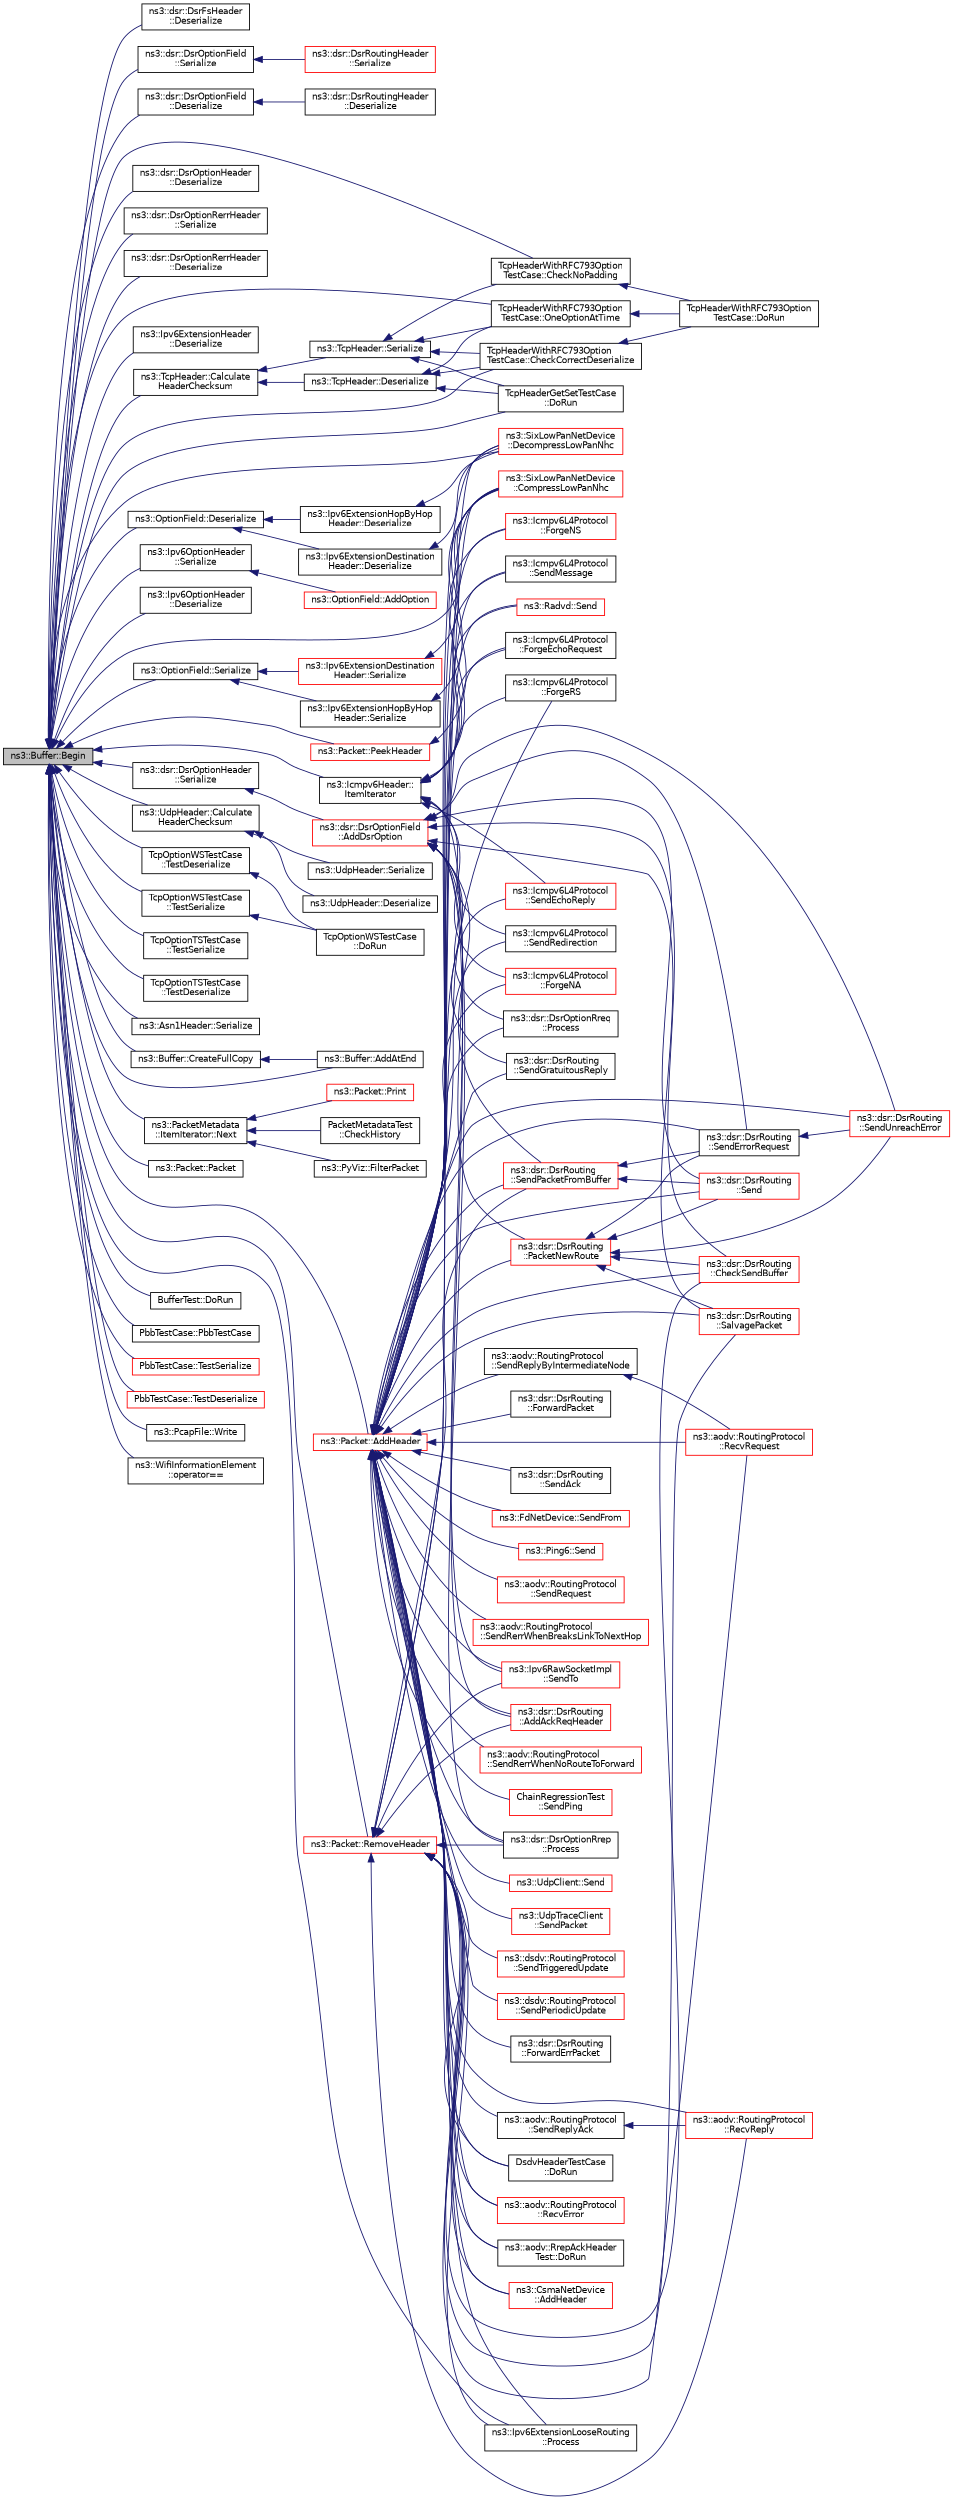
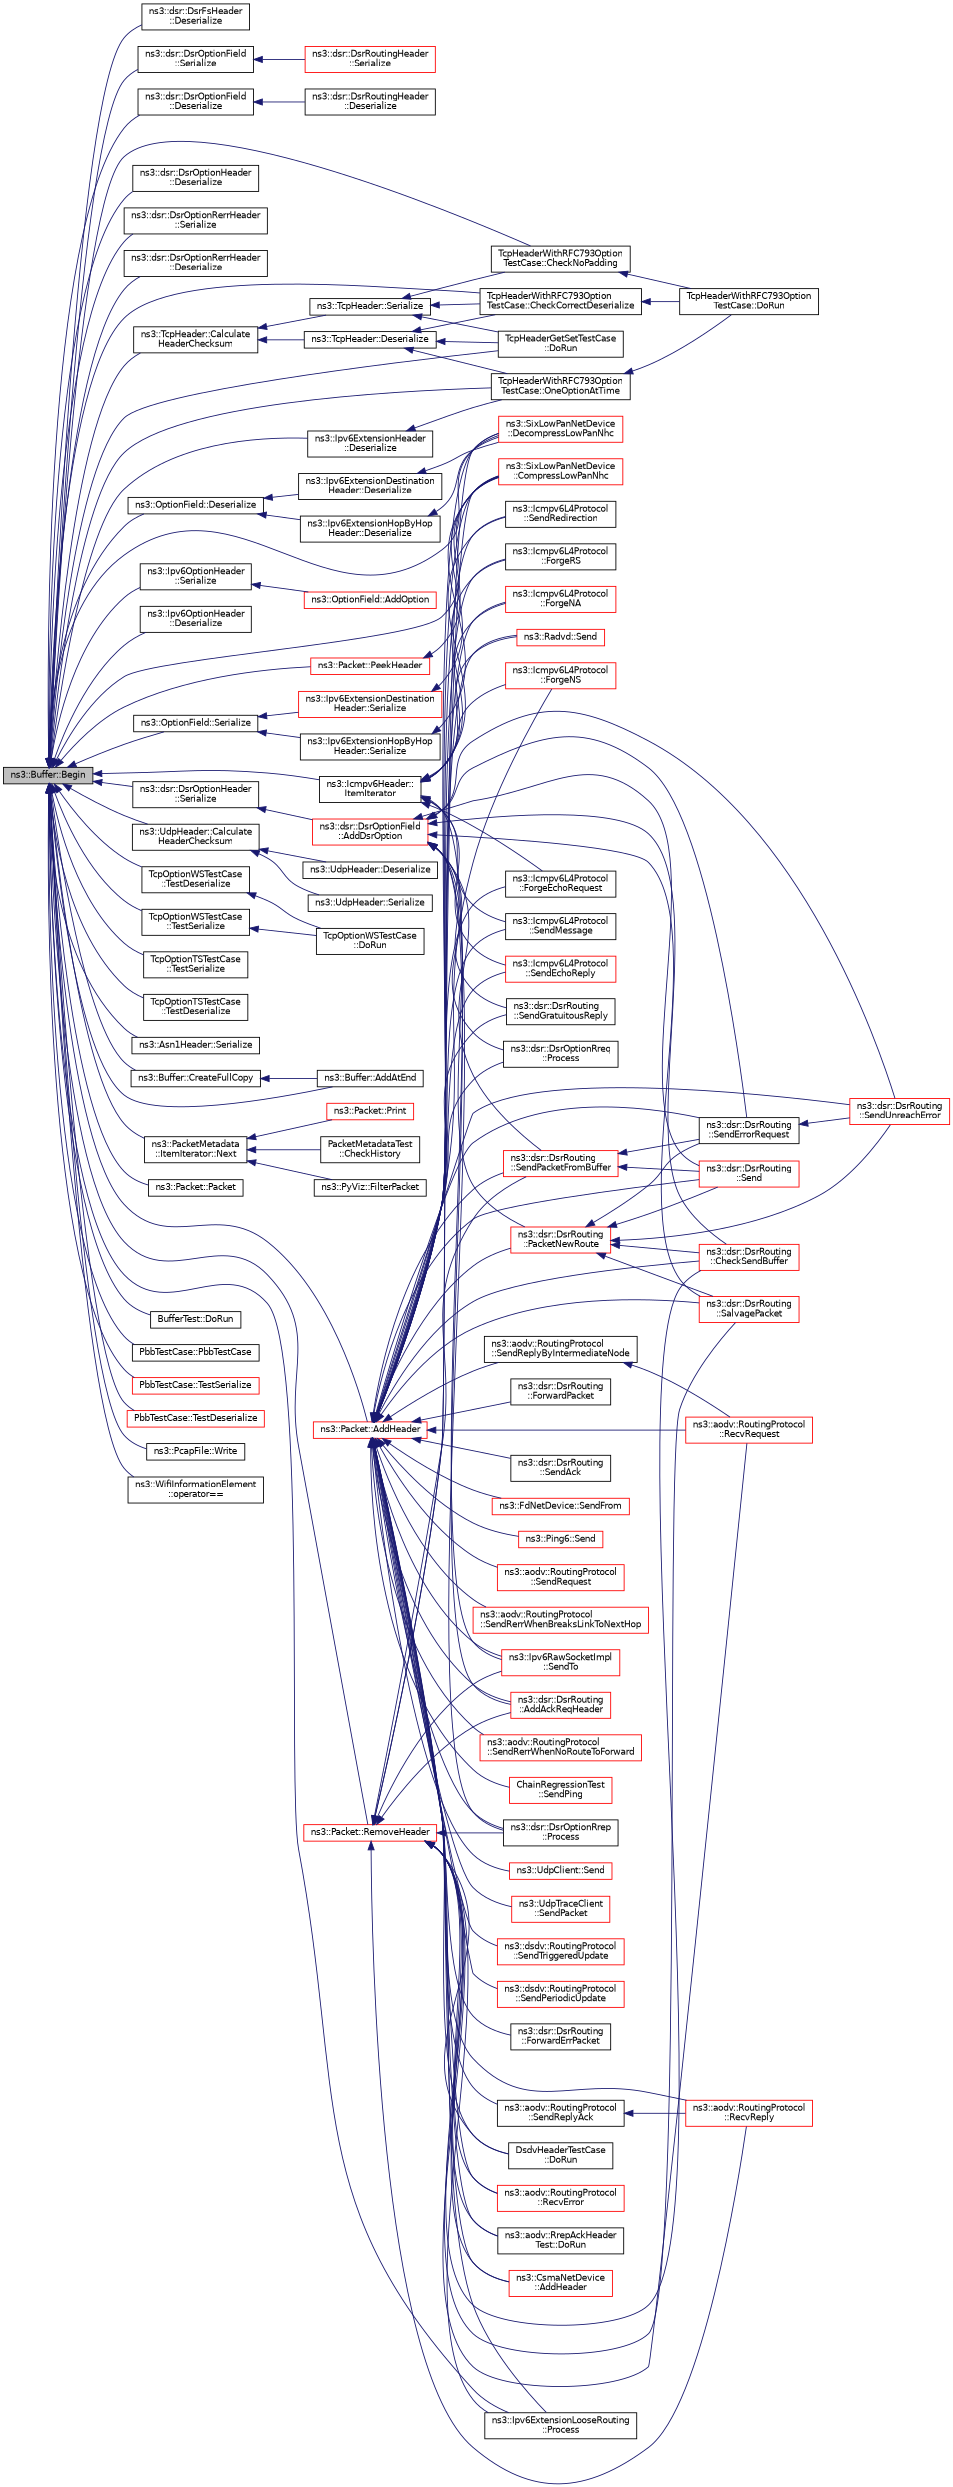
(457, 333) -> (458, 413)
